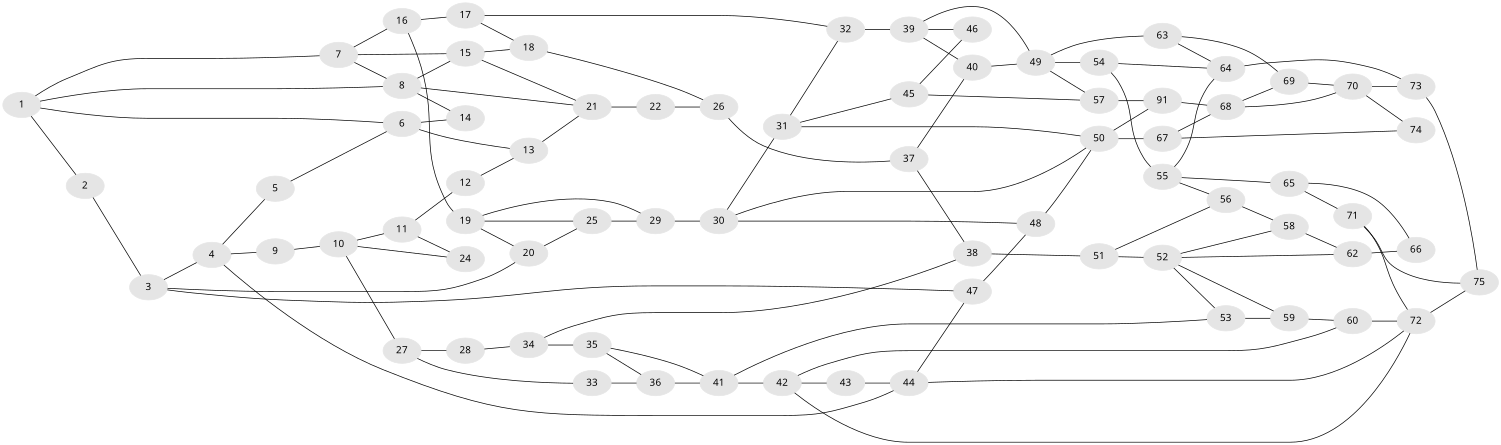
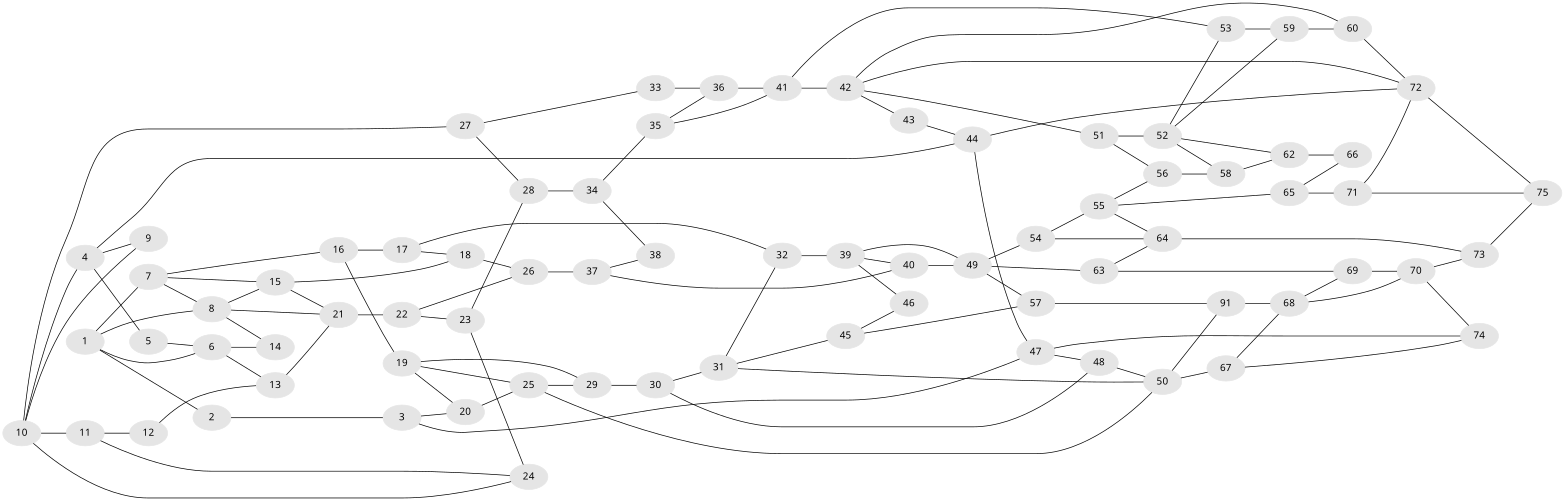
(914, 192) -> (853, 454)
(1036, 255) -> (973, 110)
(180, 271) -> (46, 343)
none -> (465, 321)
none -> (1247, 336)
